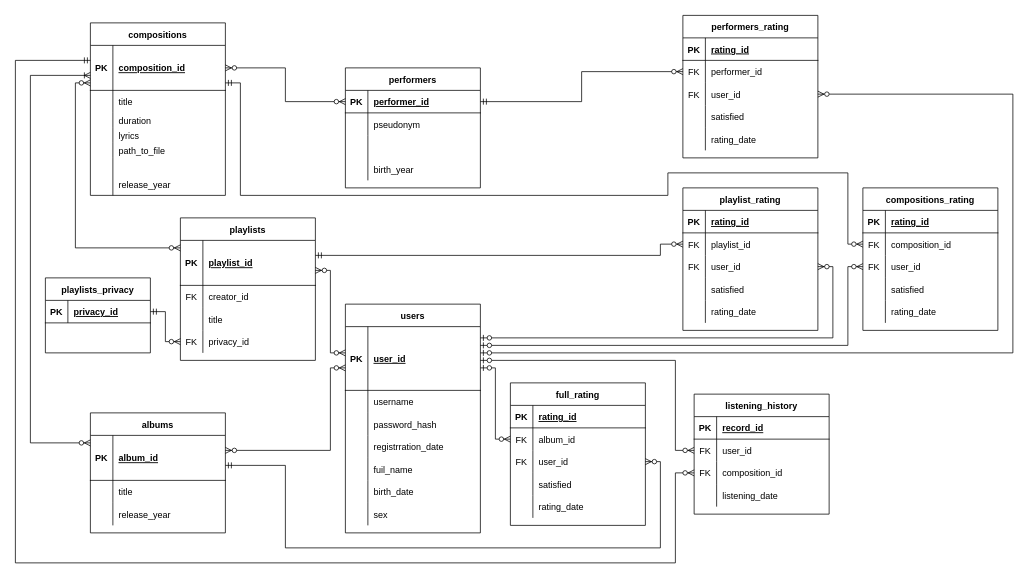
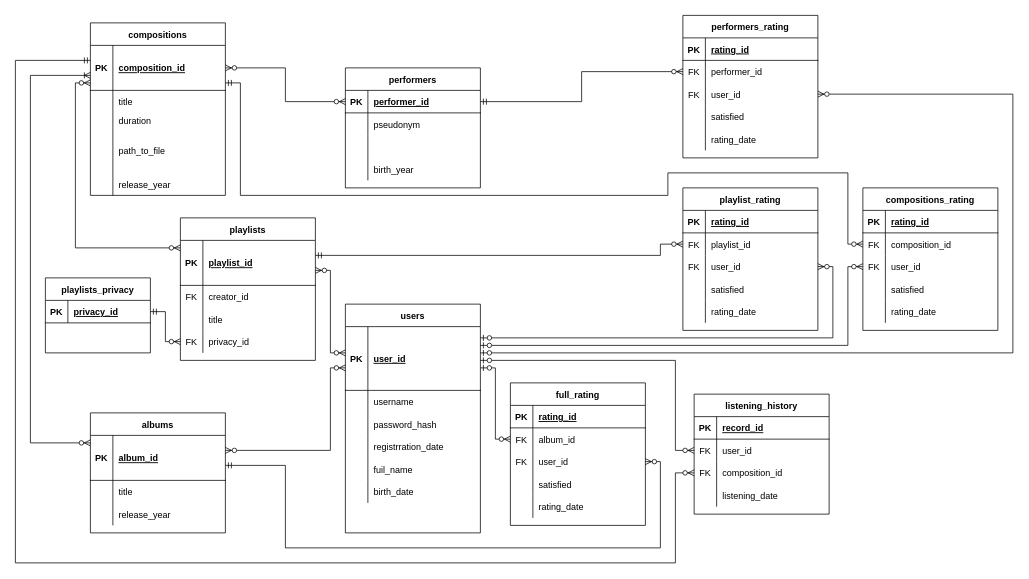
(169, 135) -> none
(424, 514) -> none
